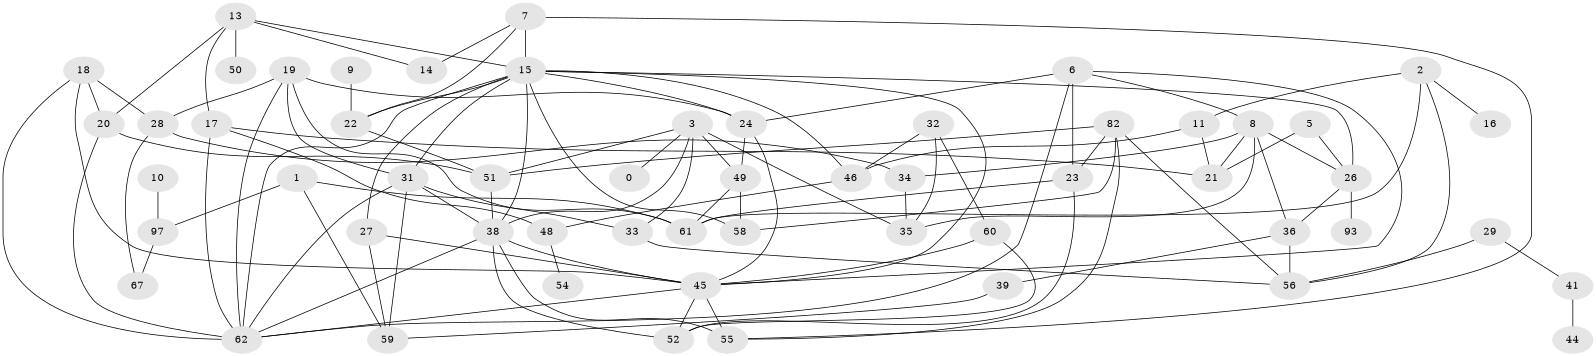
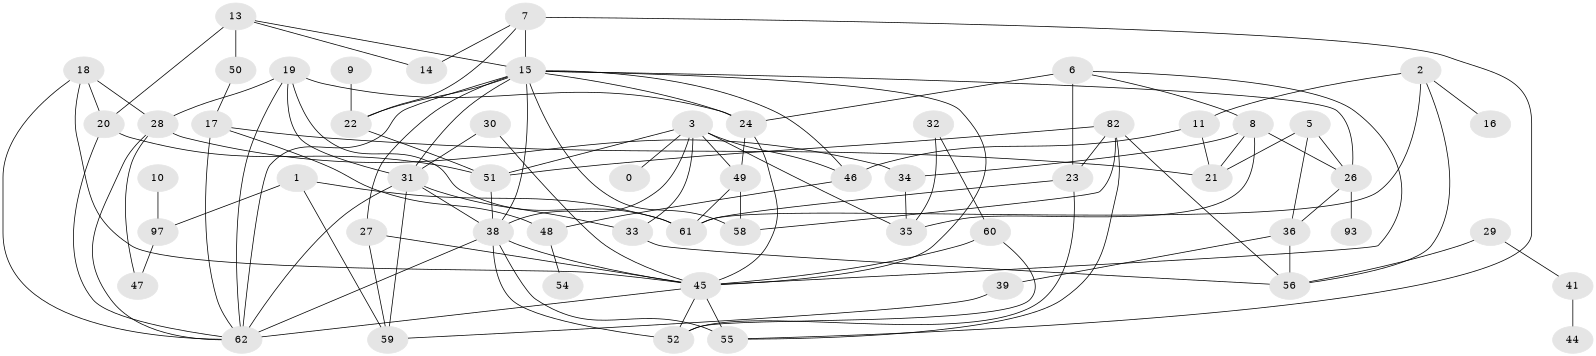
(207, 67) -> (226, 92)
none -> (490, 124)
(896, 149) -> (794, 157)
(1272, 178) -> (1300, 178)
(138, 286) -> (138, 286)
(730, 316) -> (97, 273)
